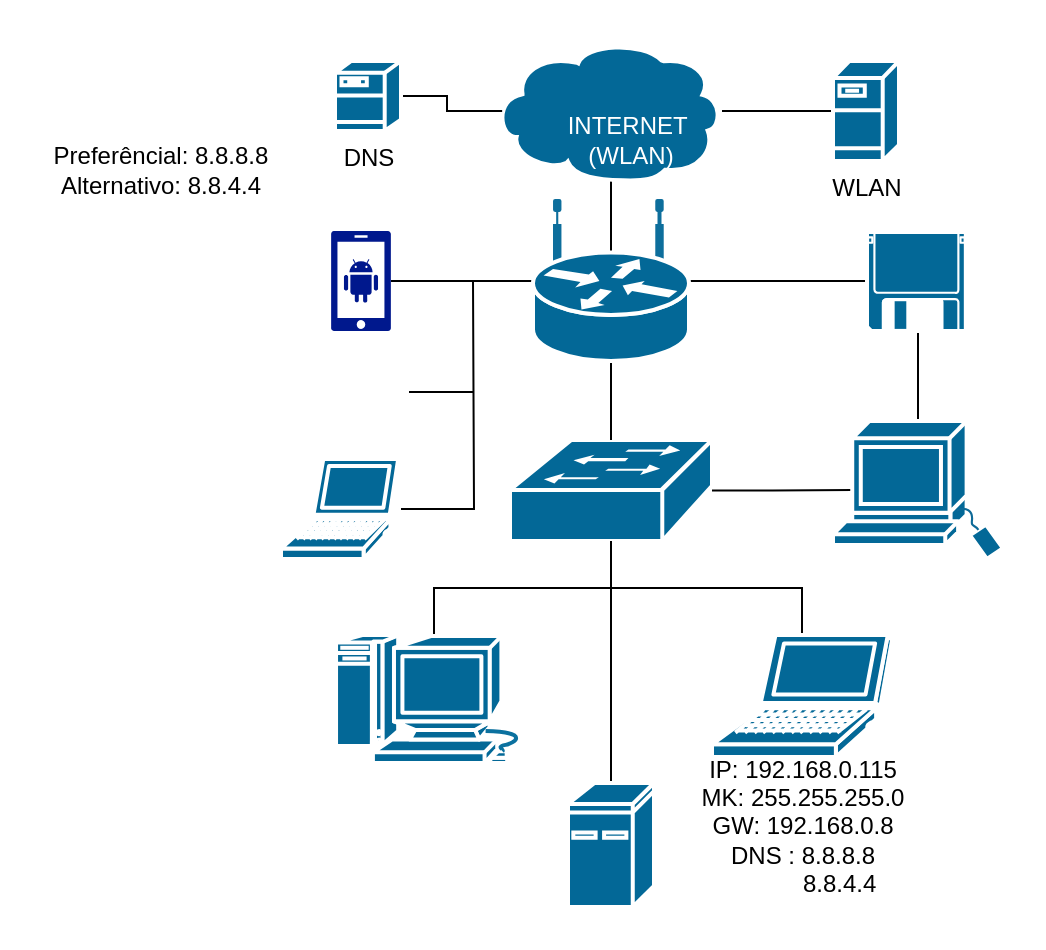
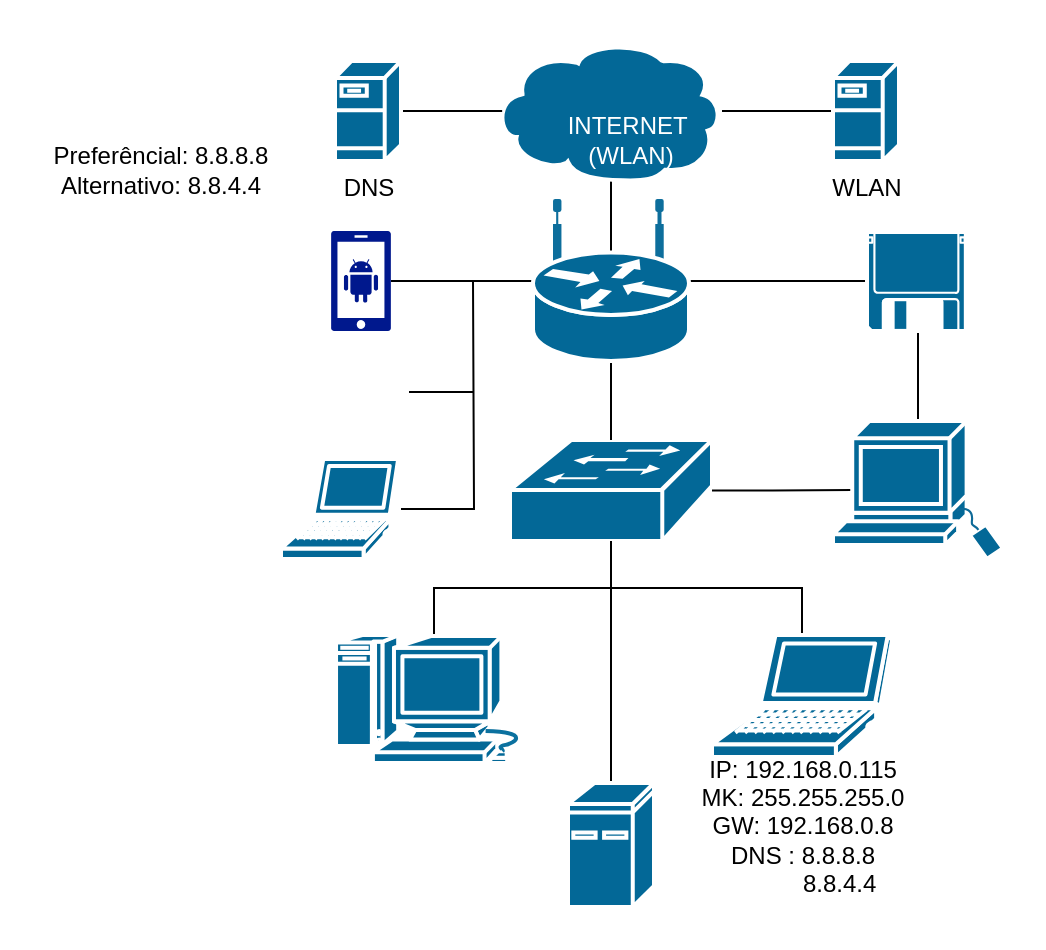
(368, 96) -> (368, 111)
